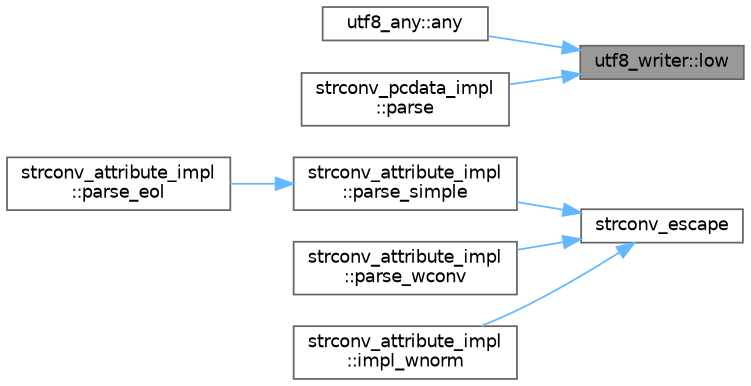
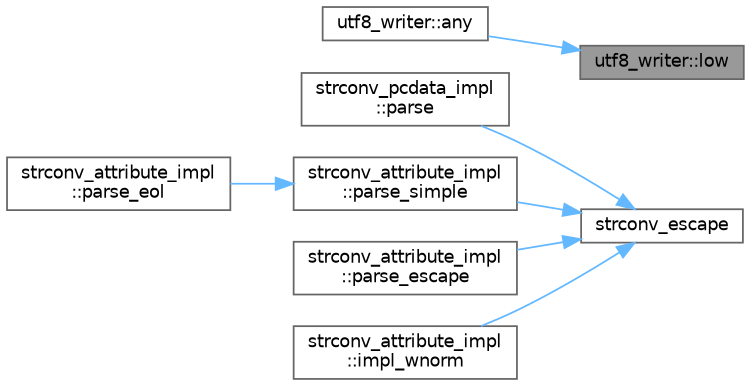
(405, 24) -> (405, 24)
(536, 81) -> (552, 160)
(405, 268) -> (405, 268)
